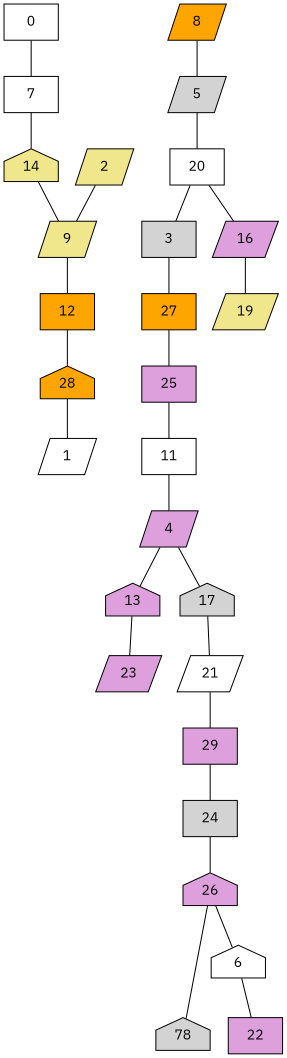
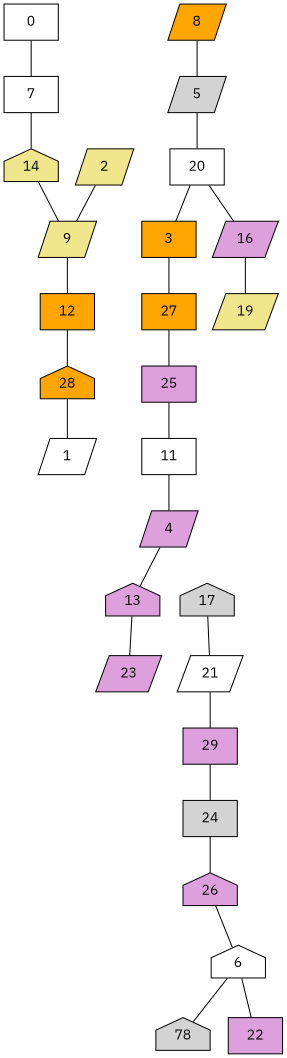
(169, 239) -> (169, 239)
(189, 567) -> none
(197, 962) -> (210, 1000)
